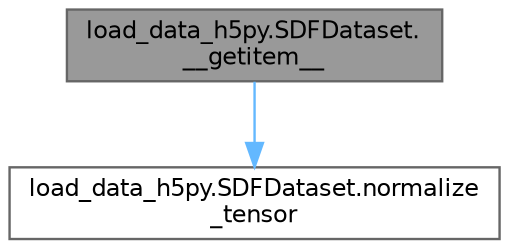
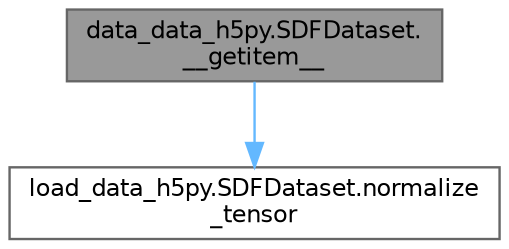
(255, 45) -> (255, 45)
